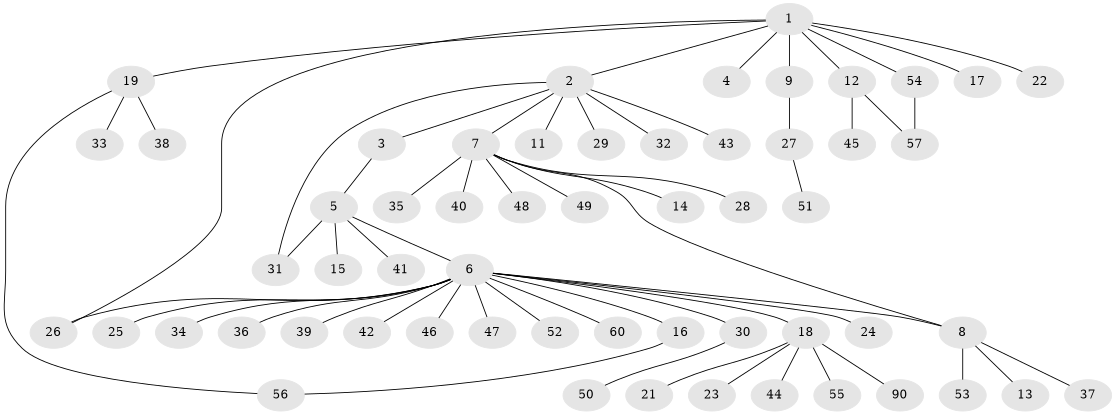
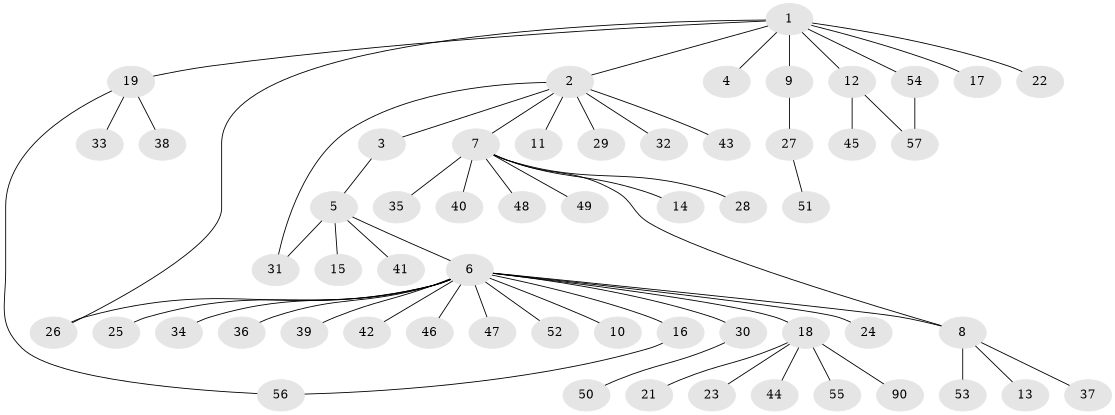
(618, 333) -> (618, 333)
